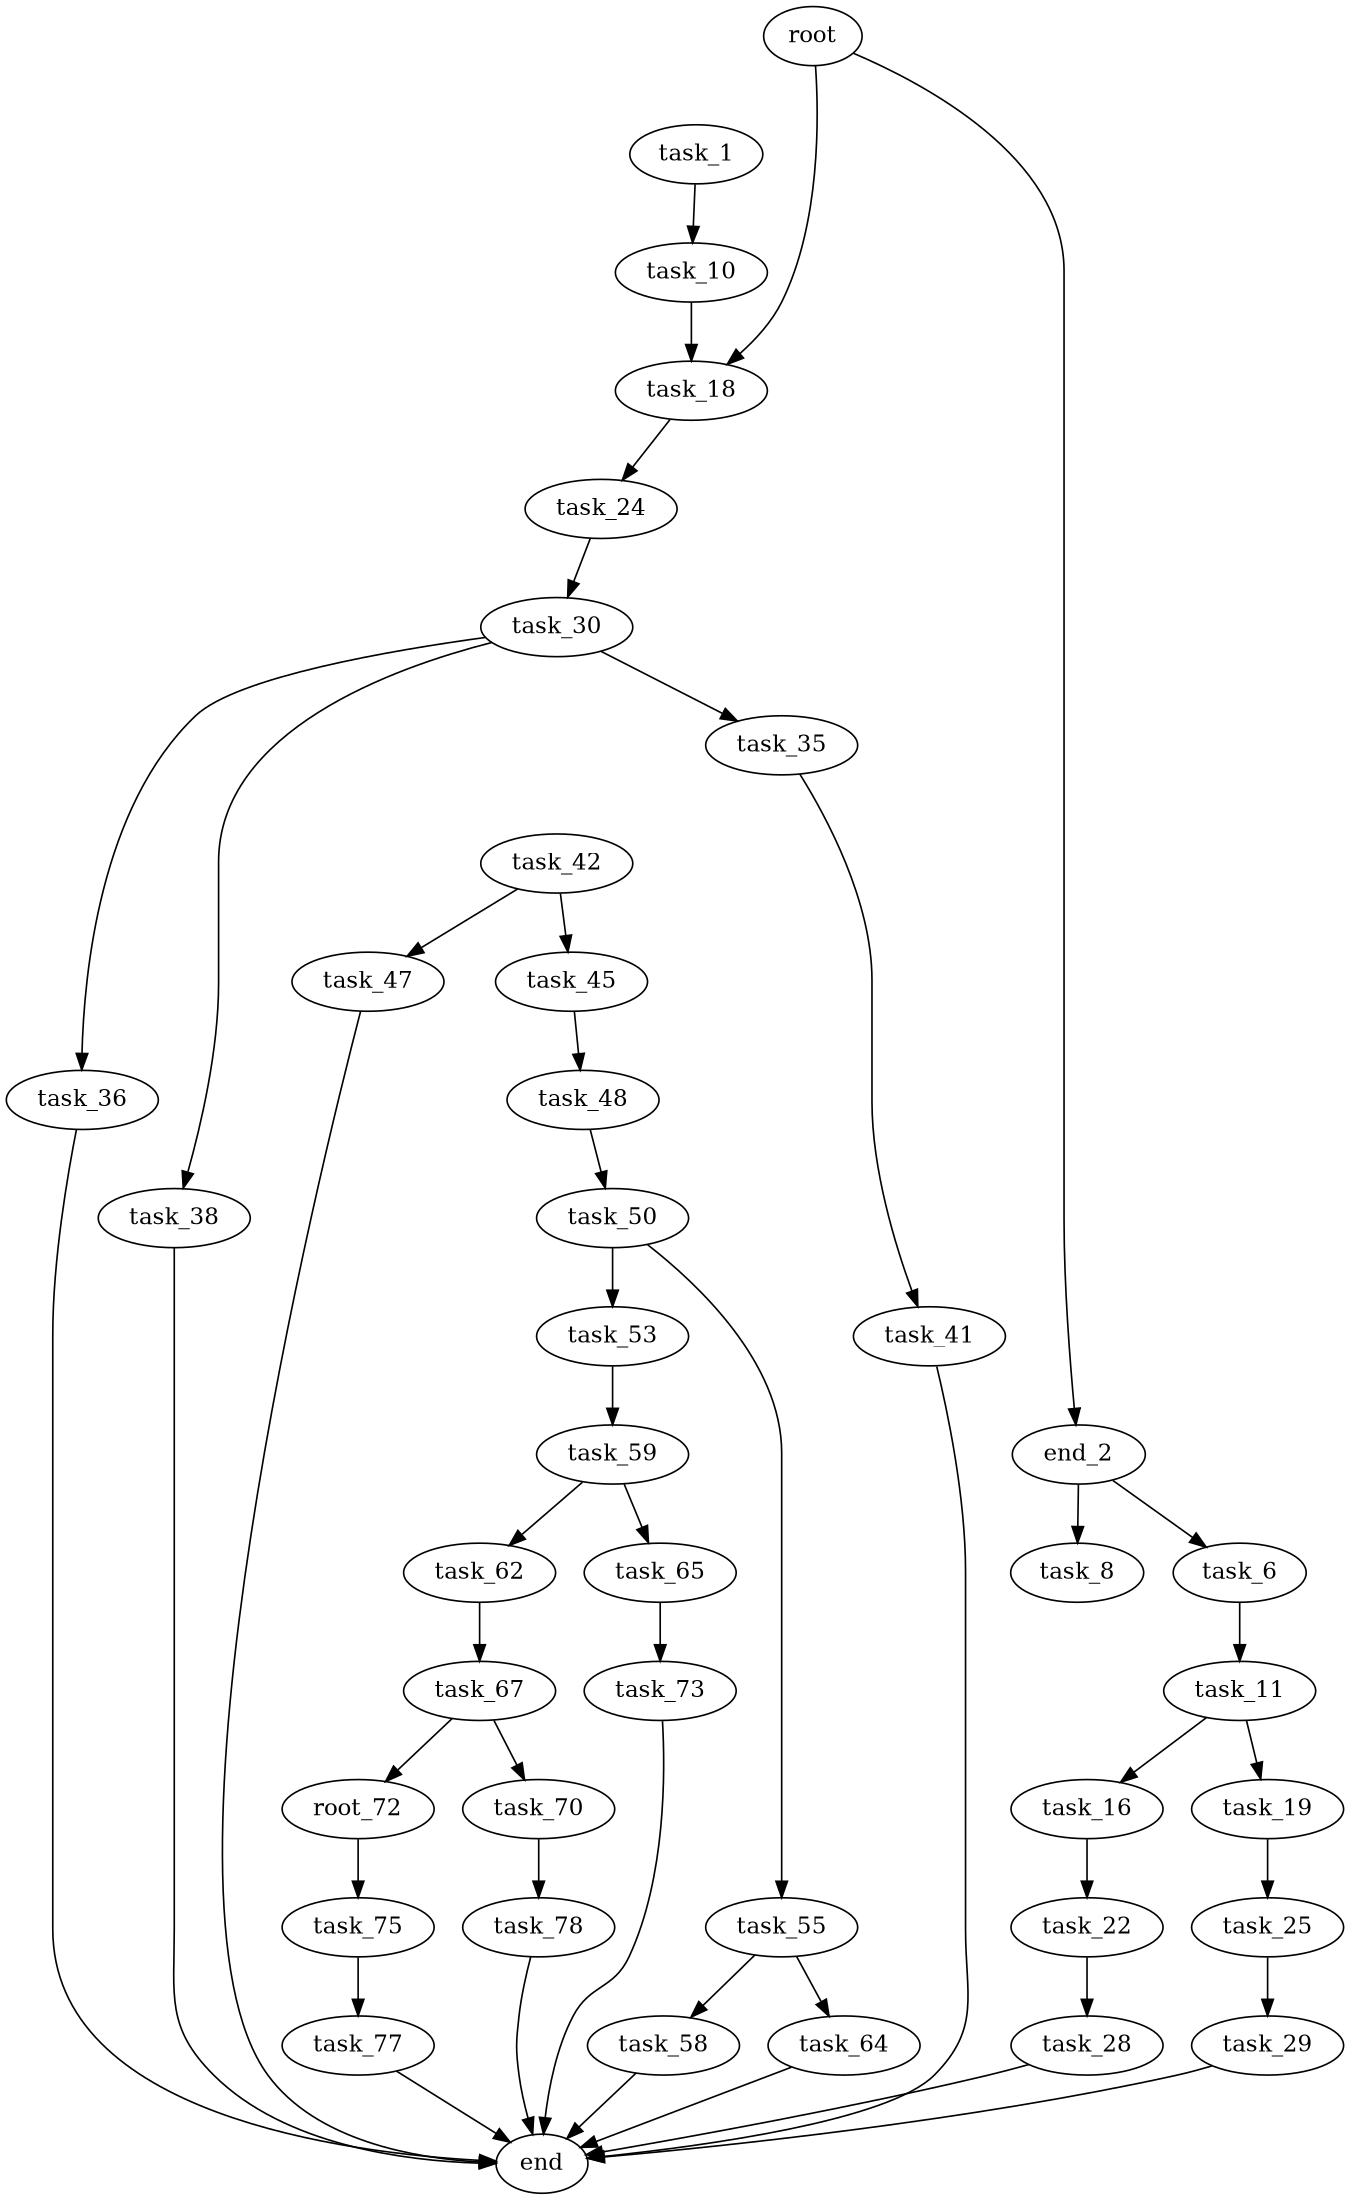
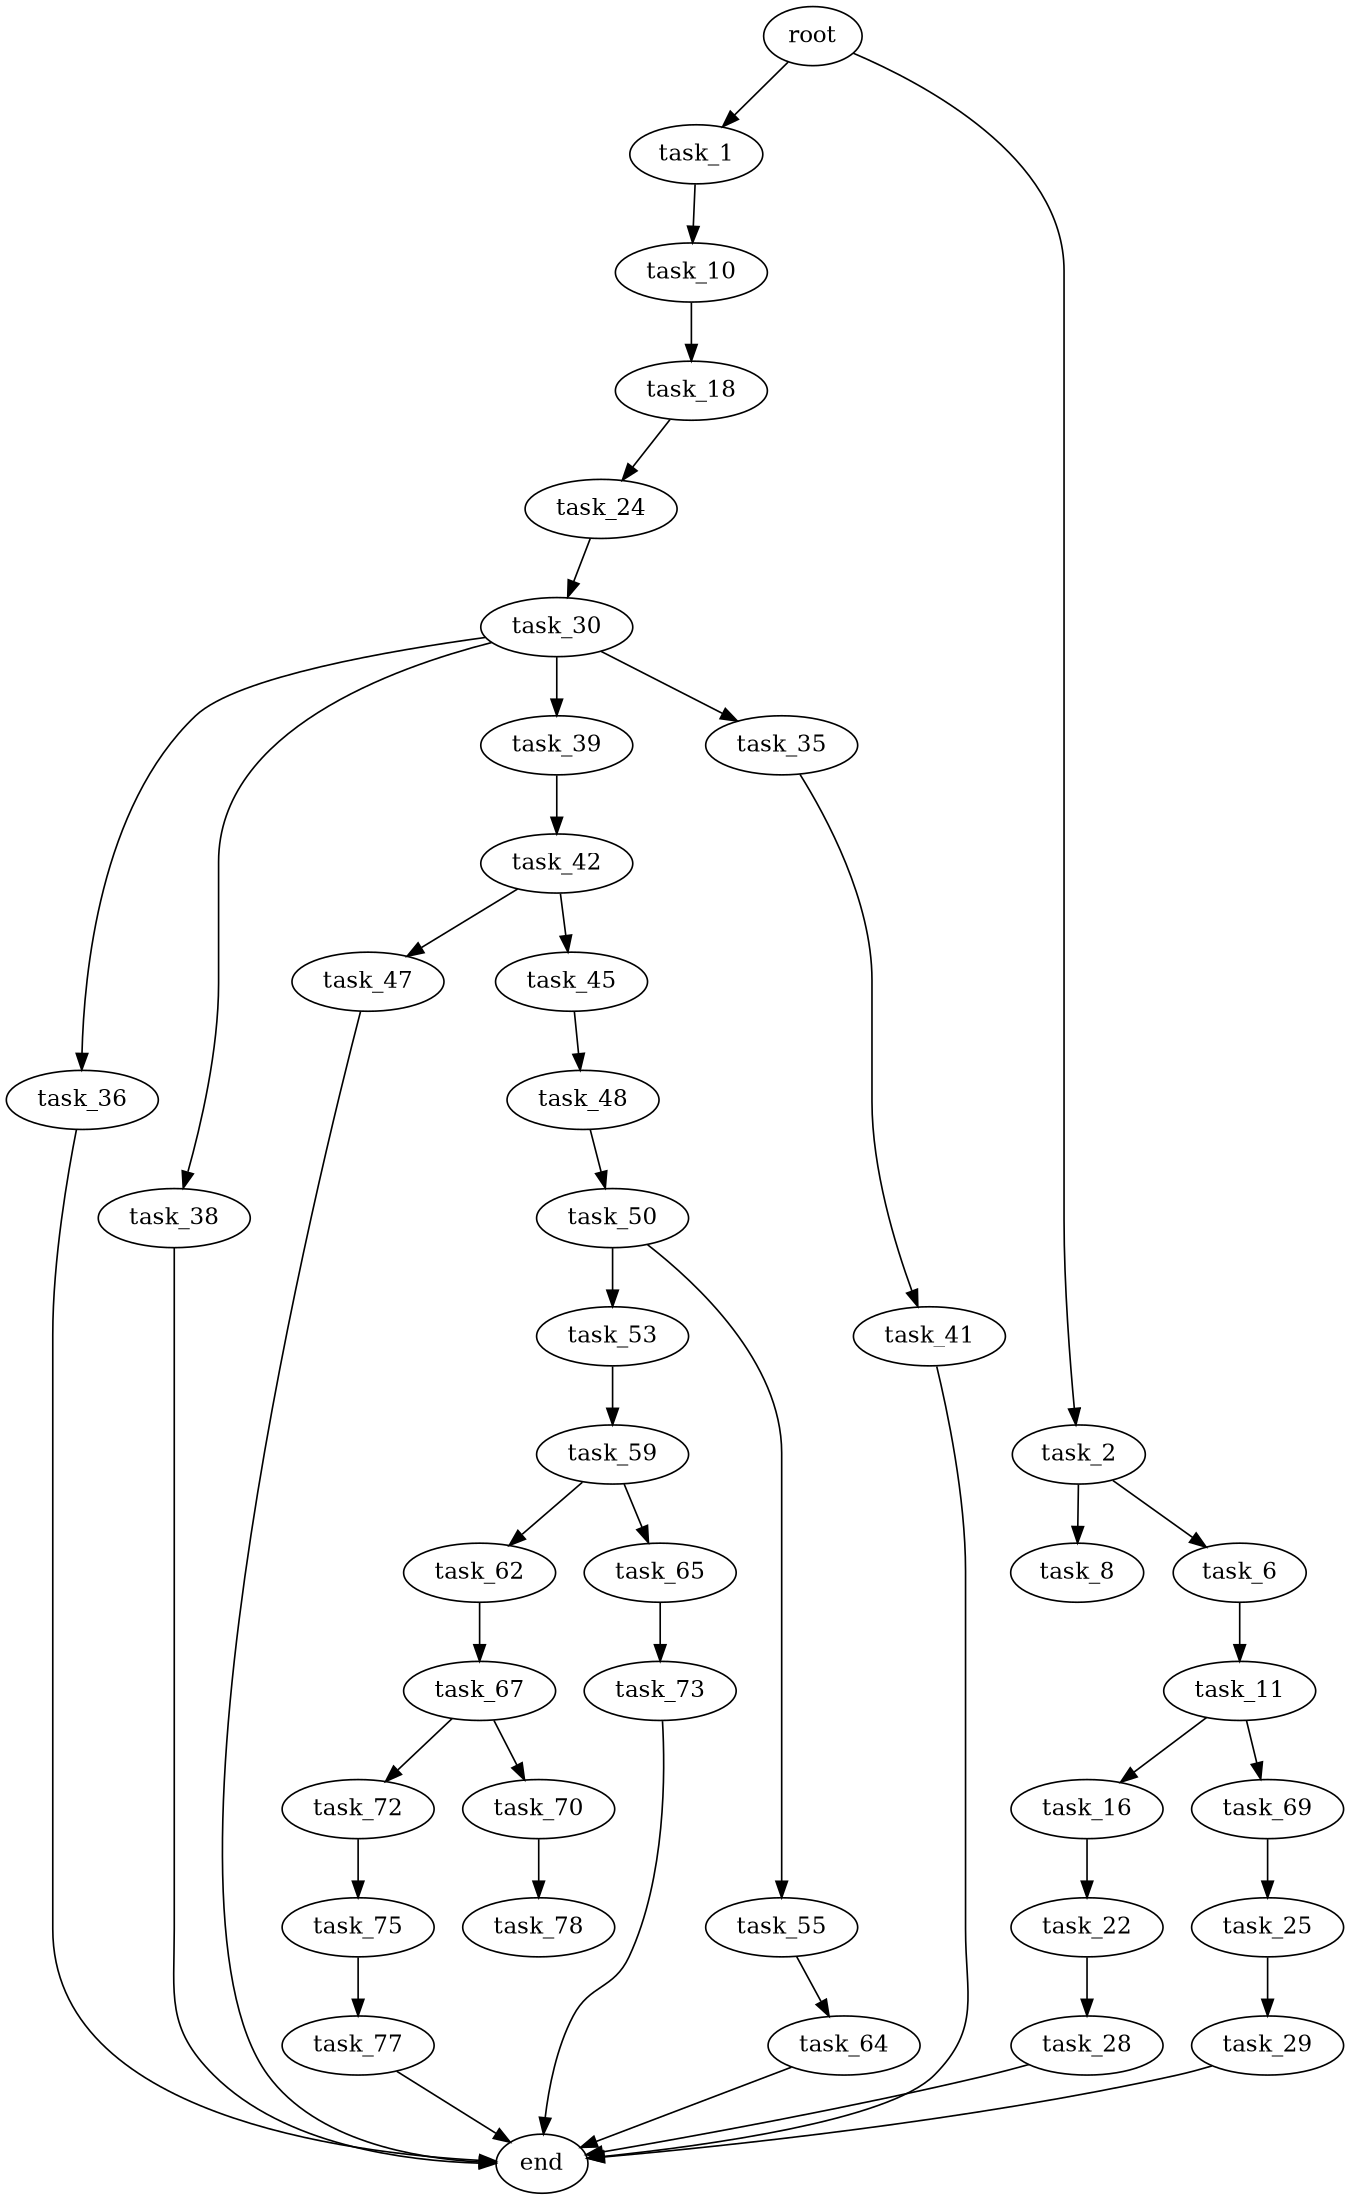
(808, 219) -> (761, 89)
none -> (557, 745)
(1079, 1455) -> (1079, 1455)
(358, 1809) -> (358, 1809)
(1268, 1809) -> (1268, 1809)
(517, 2038) -> none
(663, 2046) -> none
